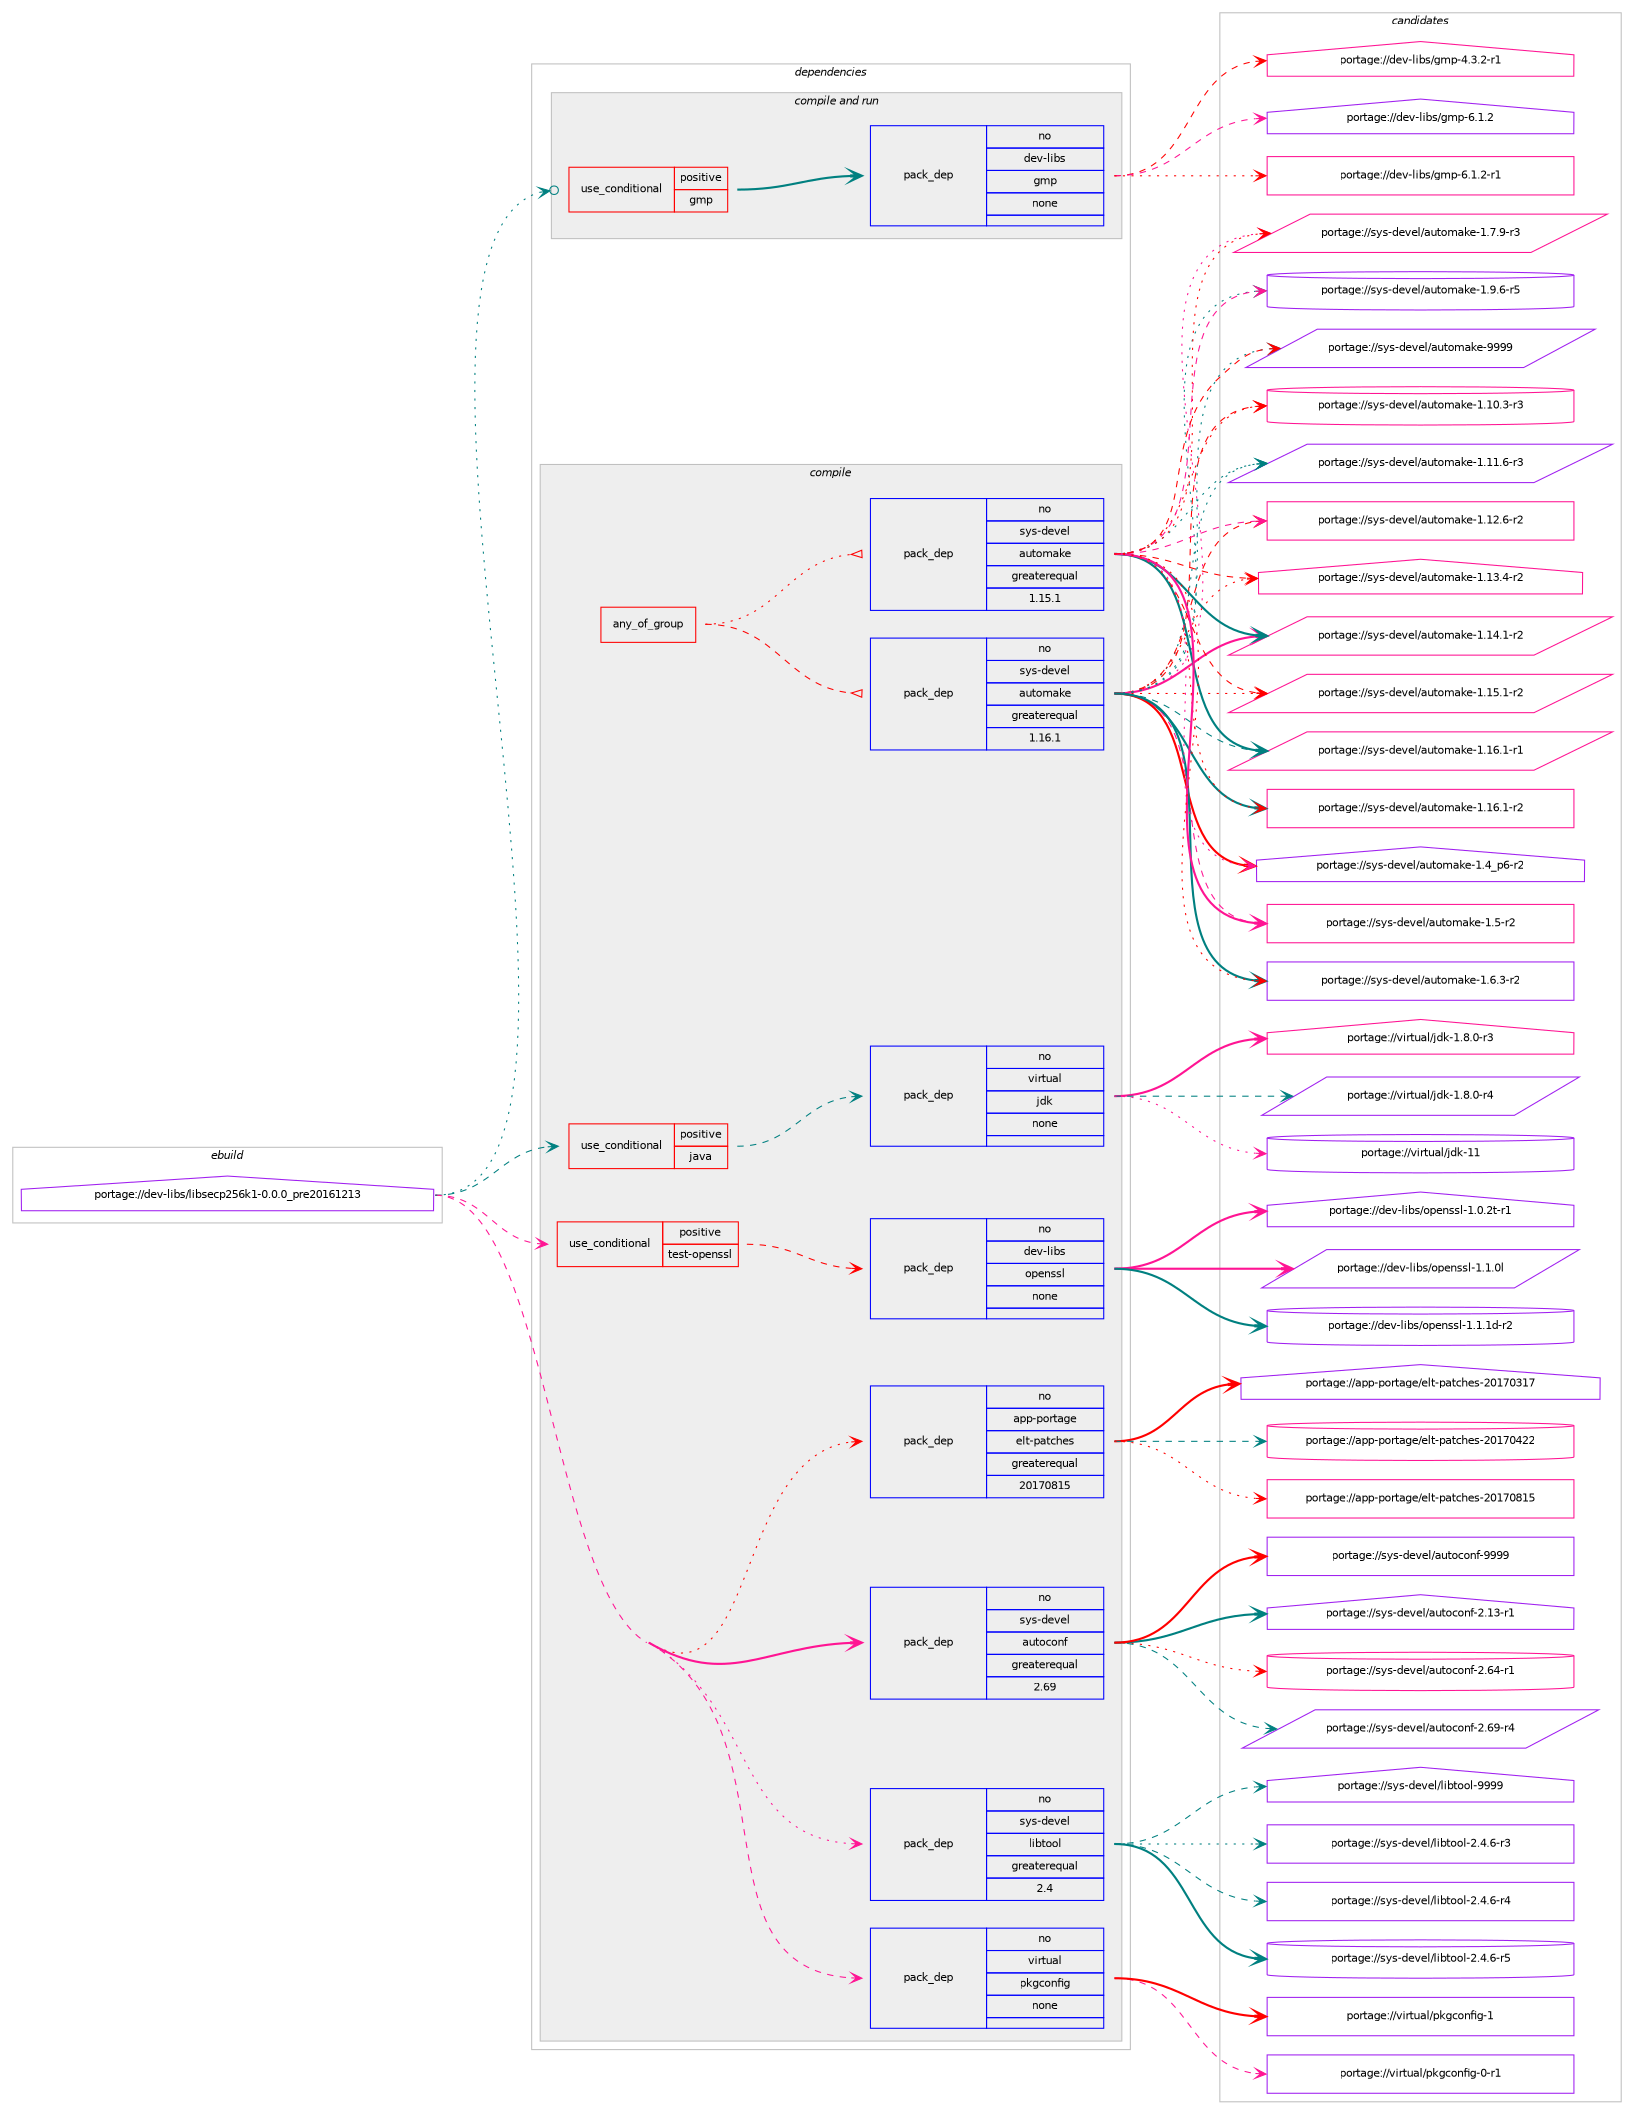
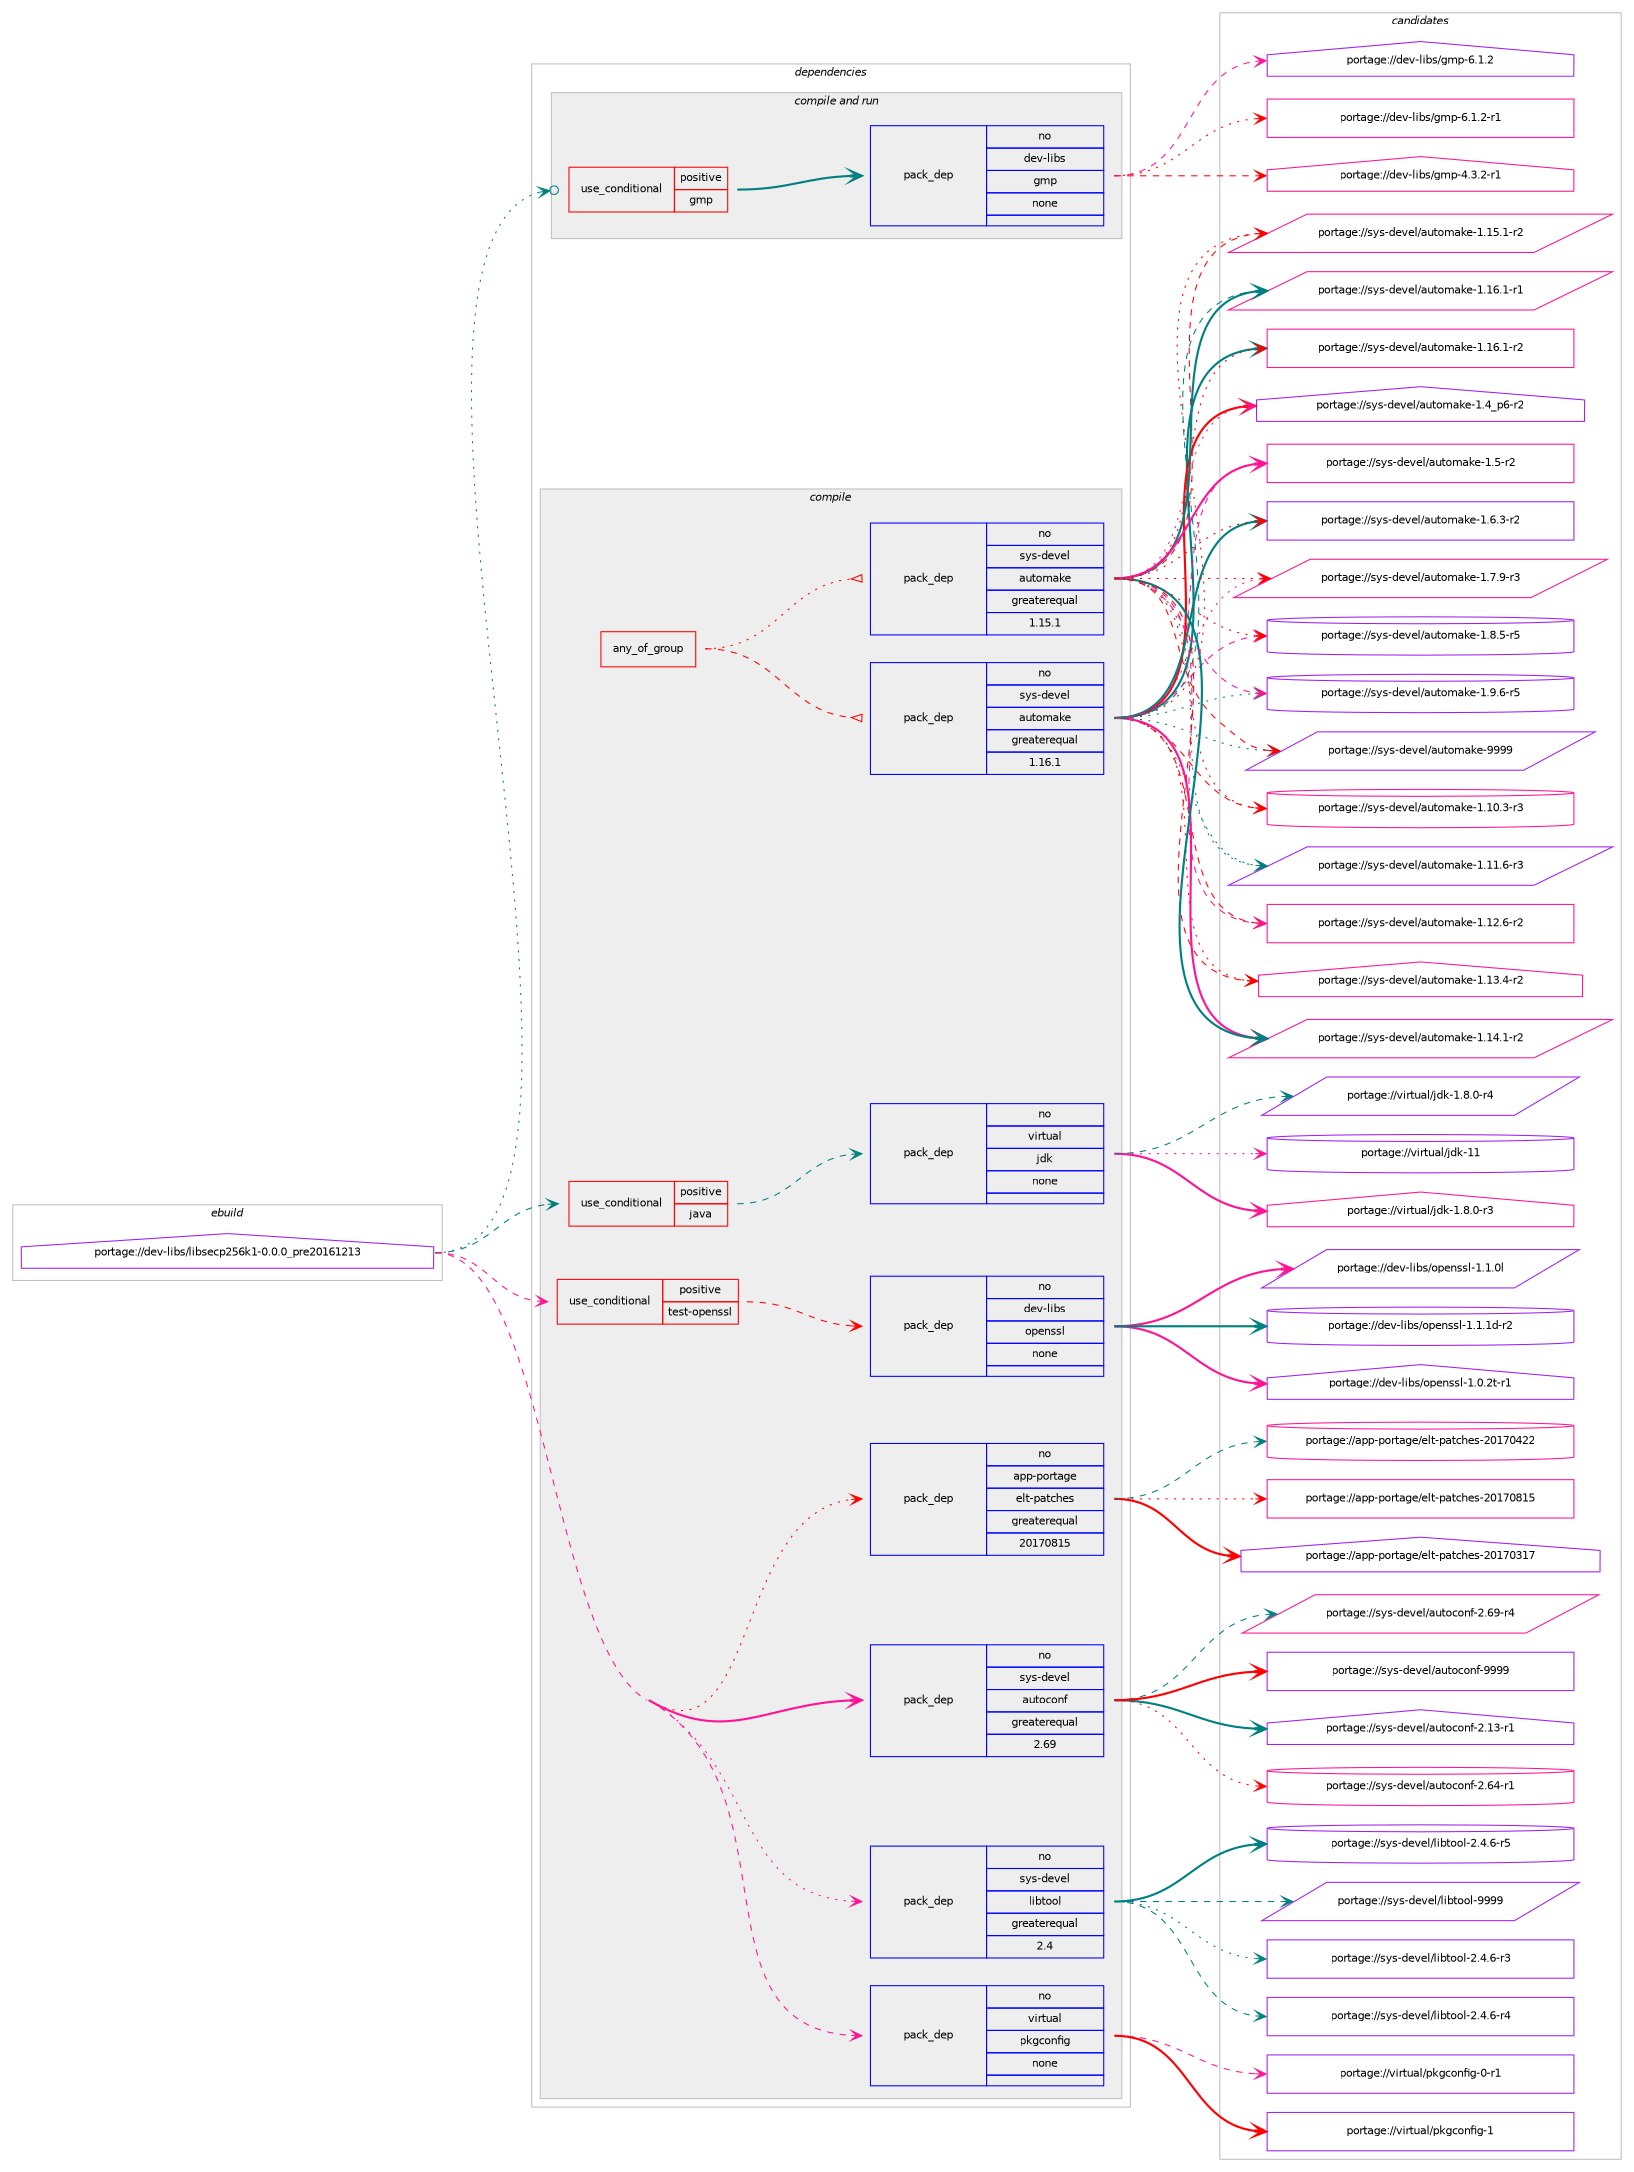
none -> (1421, 636)
(1421, 1729) -> (1421, 1614)
(1421, 1786) -> (1421, 1902)
